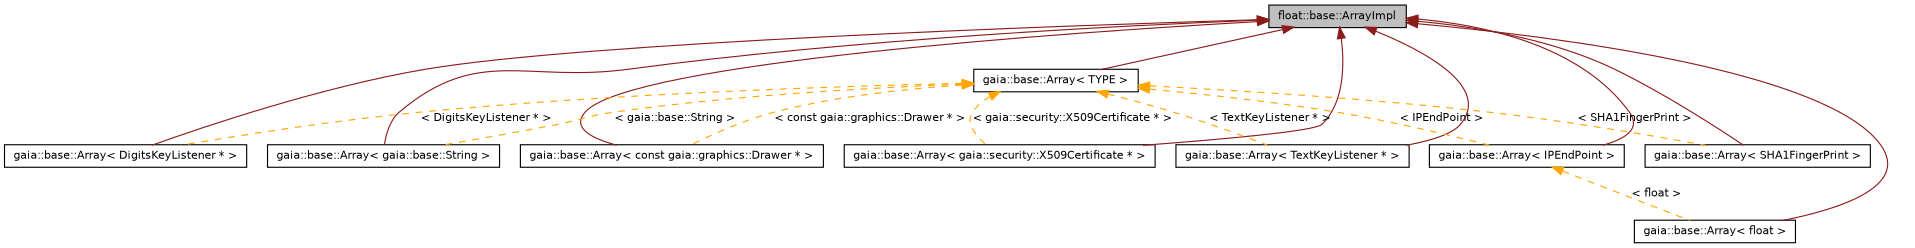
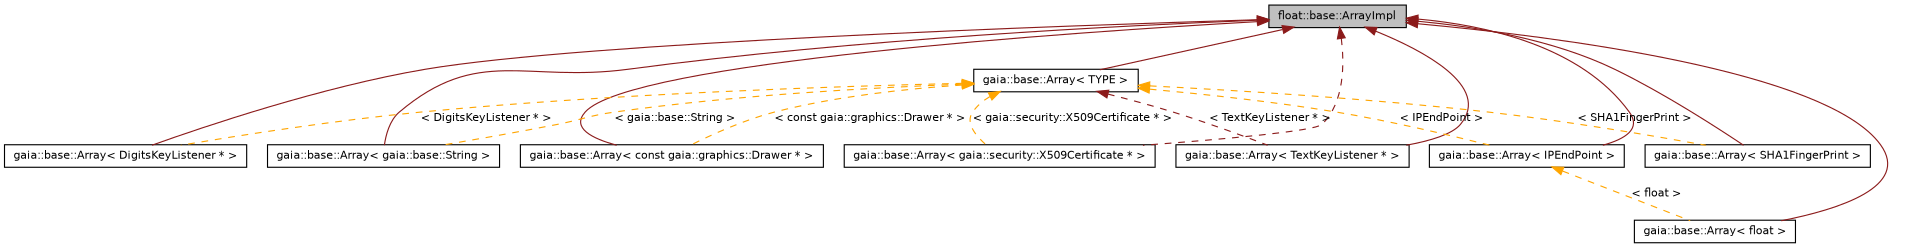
(1189, 117) -> (1189, 117)
(1278, 133) -> (1278, 133)
